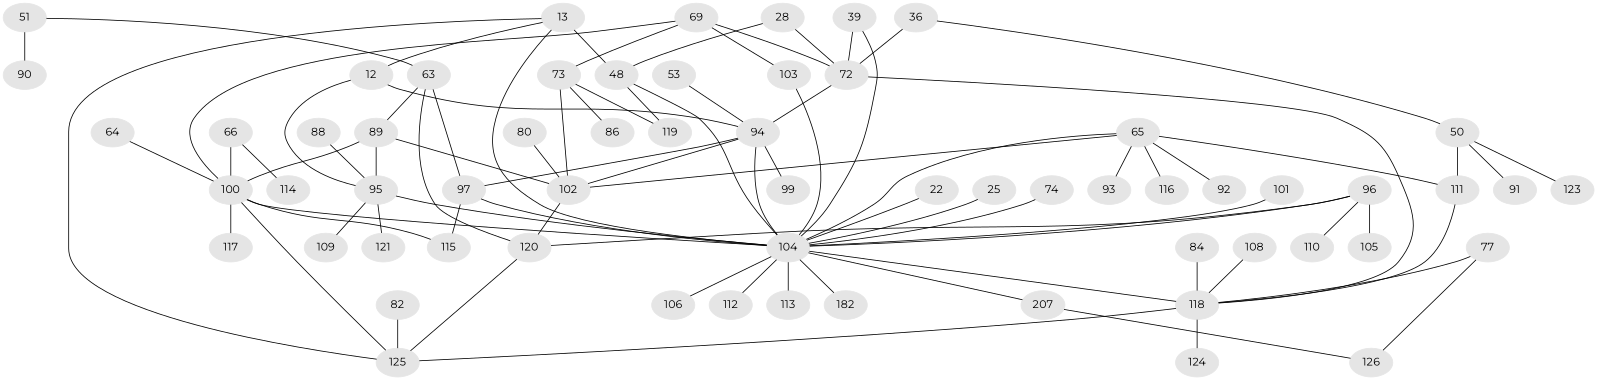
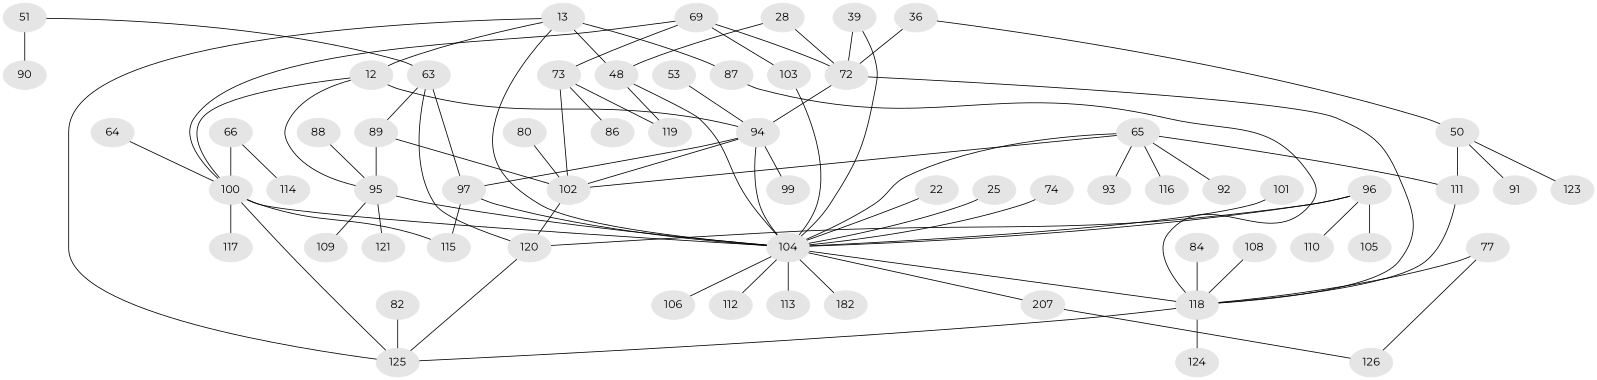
none -> (732, 75)
(309, 160) -> (241, 98)
